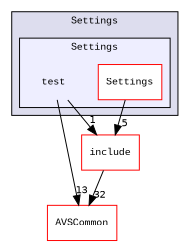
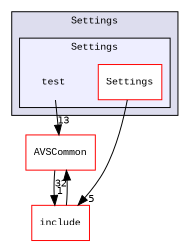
(79, 114) -> (54, 183)
